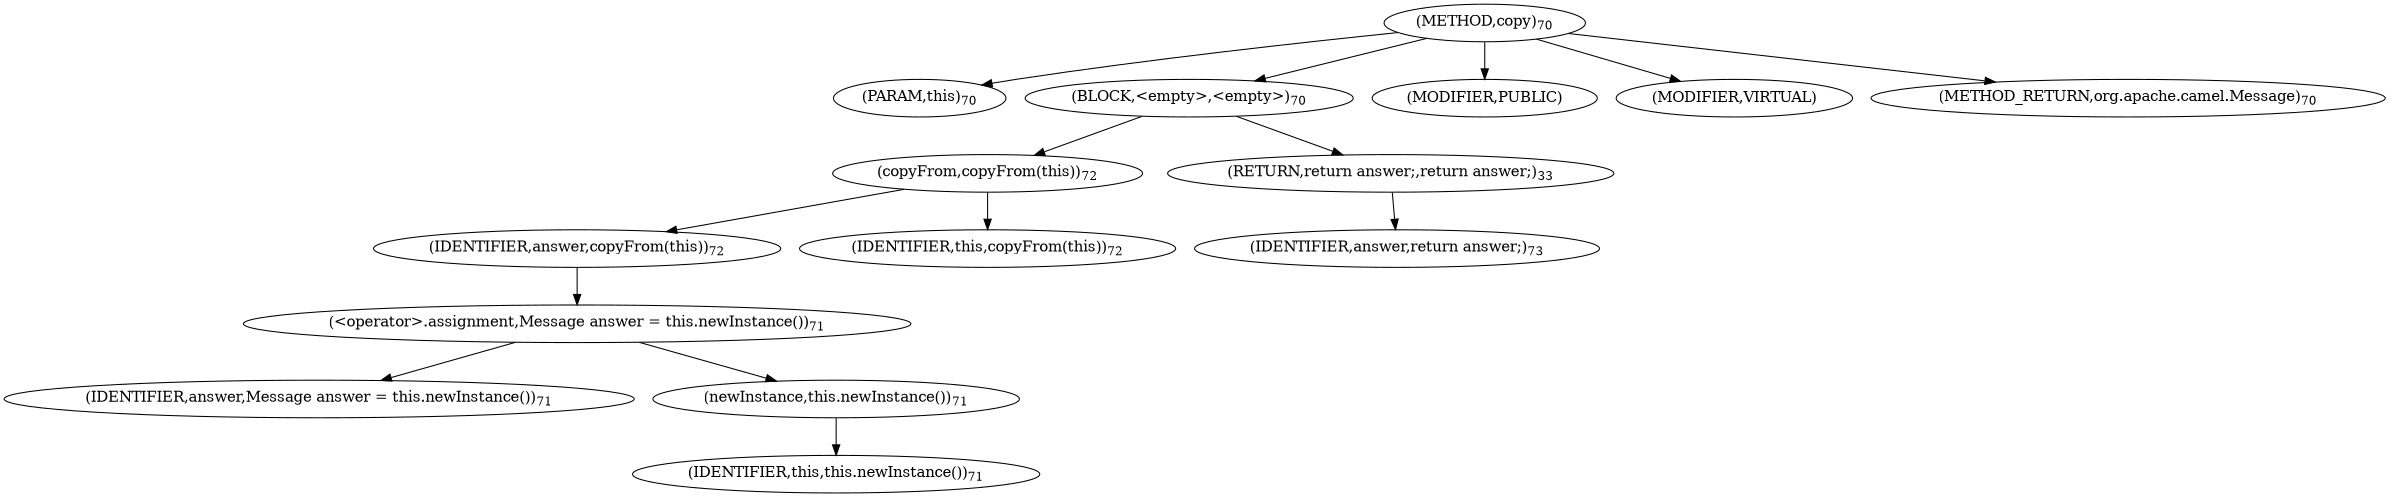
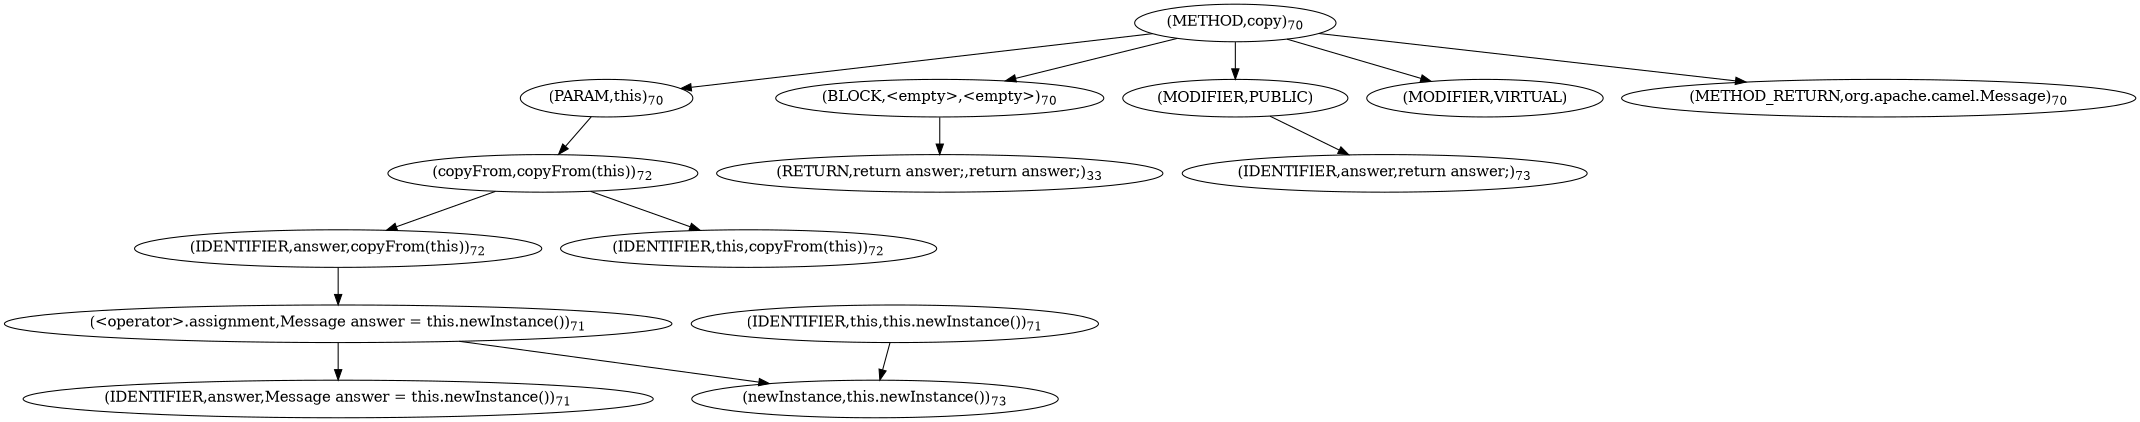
(1093, 134) -> (578, 132)
(1393, 206) -> (1305, 133)
(960, 397) -> (999, 397)
(836, 431) -> (886, 356)
